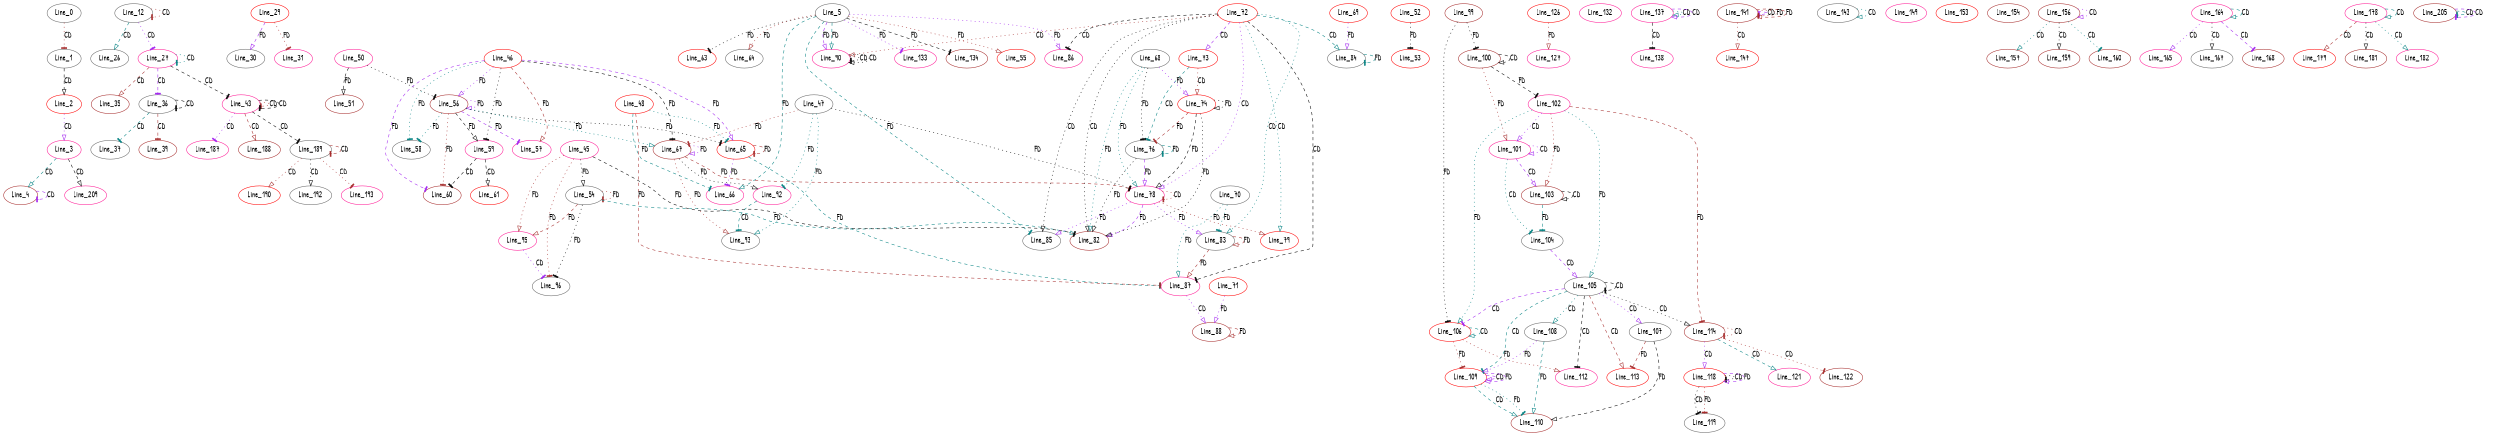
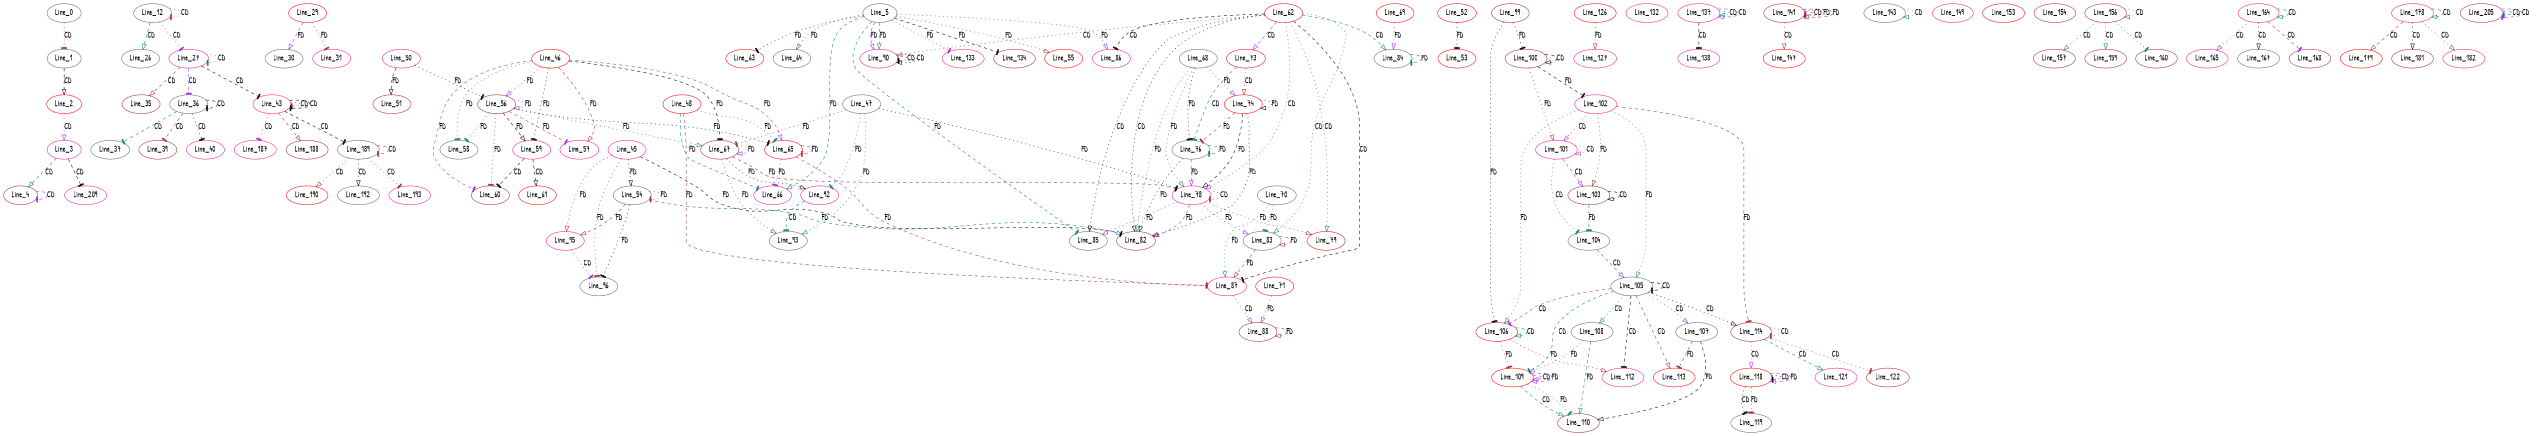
(1238, 13) -> (1284, 13)
(2059, 33) -> (2106, 33)
none -> (206, 150)
(74, 170) -> (74, 171)
(940, 258) -> (987, 258)
